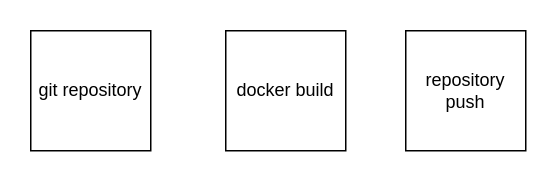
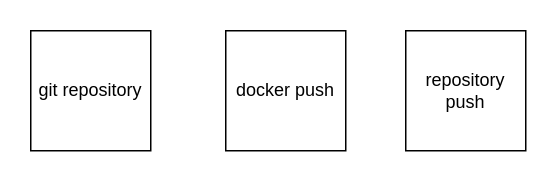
(286, 91) -> (286, 91)
